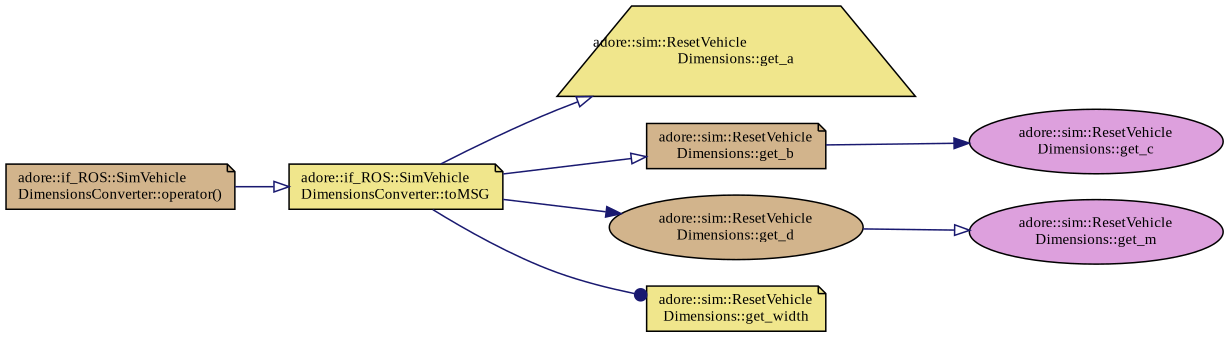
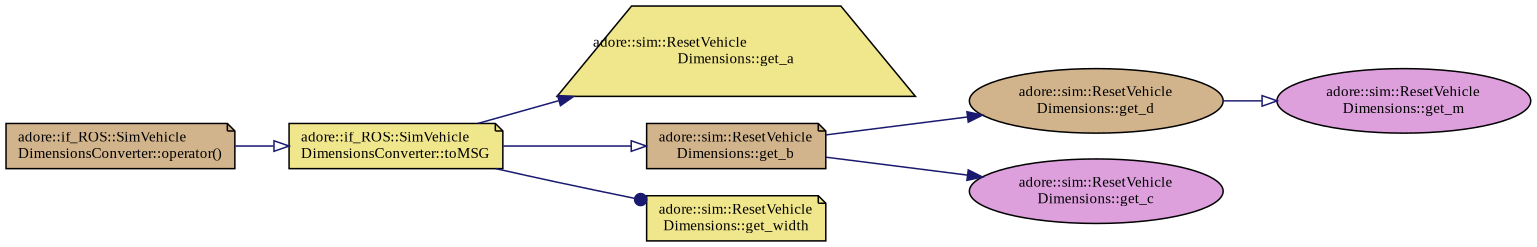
(508, 131) -> (518, 112)
(554, 206) -> (897, 126)
